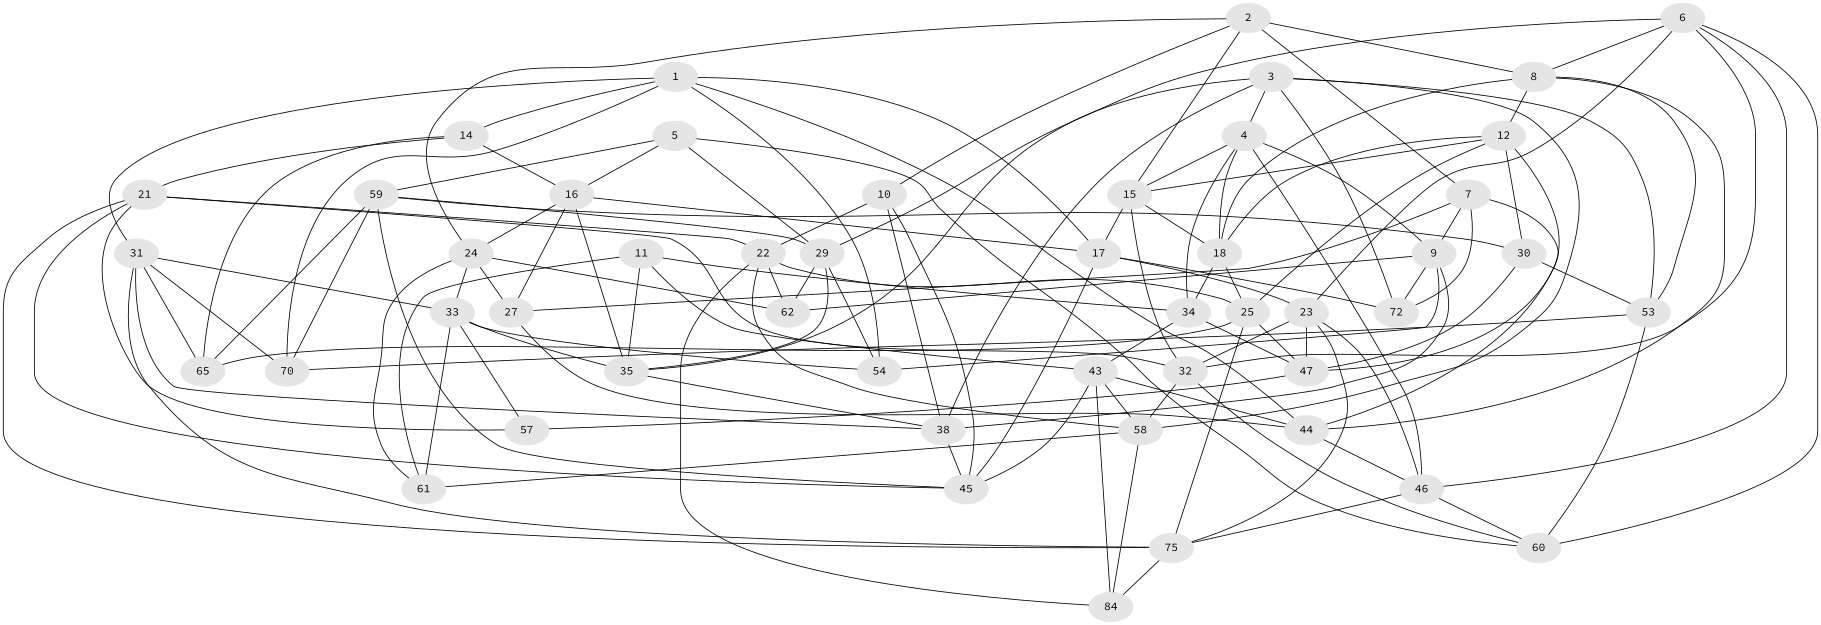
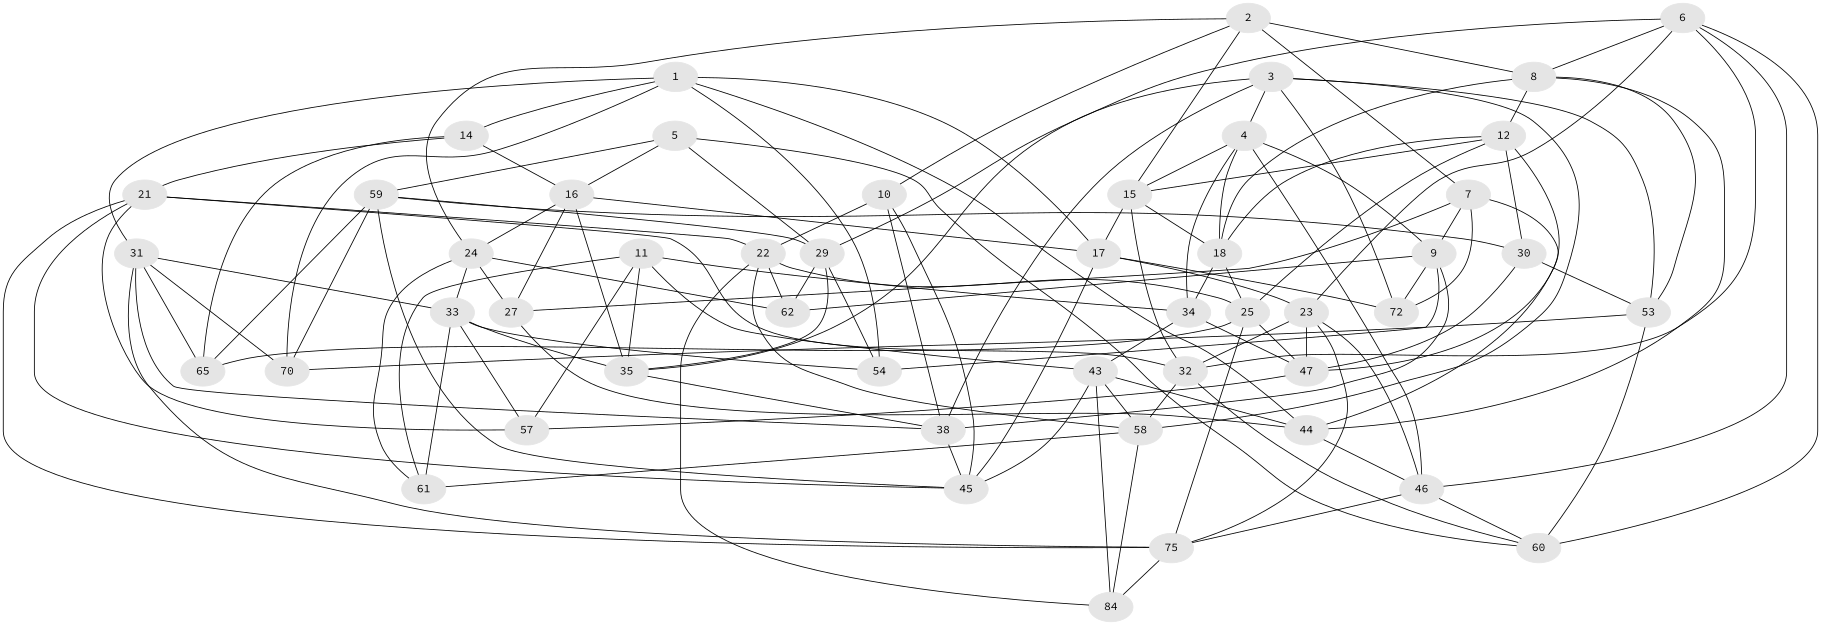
none -> (587, 338)
